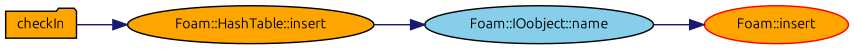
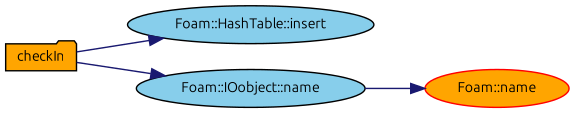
(251, 25) -> (251, 25)
(392, 25) -> (114, 68)
(776, 25) -> (497, 88)
